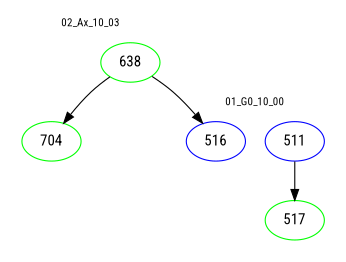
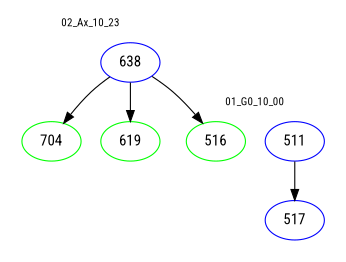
(91, 24) -> (91, 24)
(130, 62) -> (130, 62)
none -> (130, 141)
(216, 141) -> (216, 141)
(295, 220) -> (295, 220)
